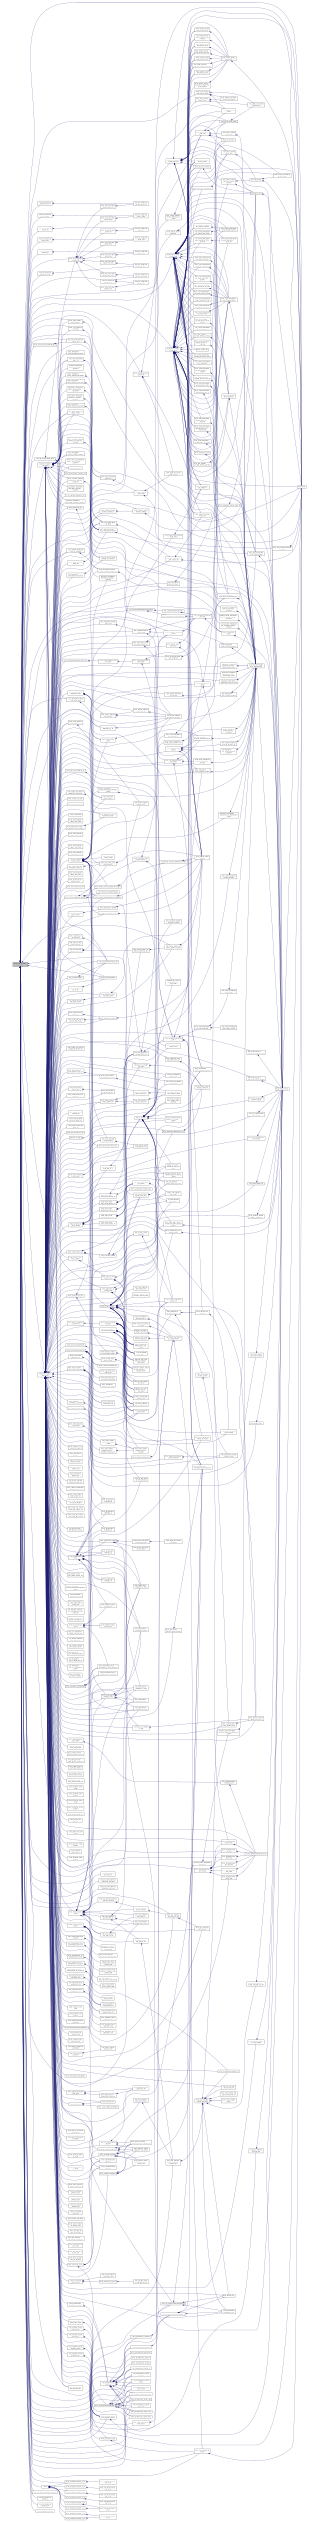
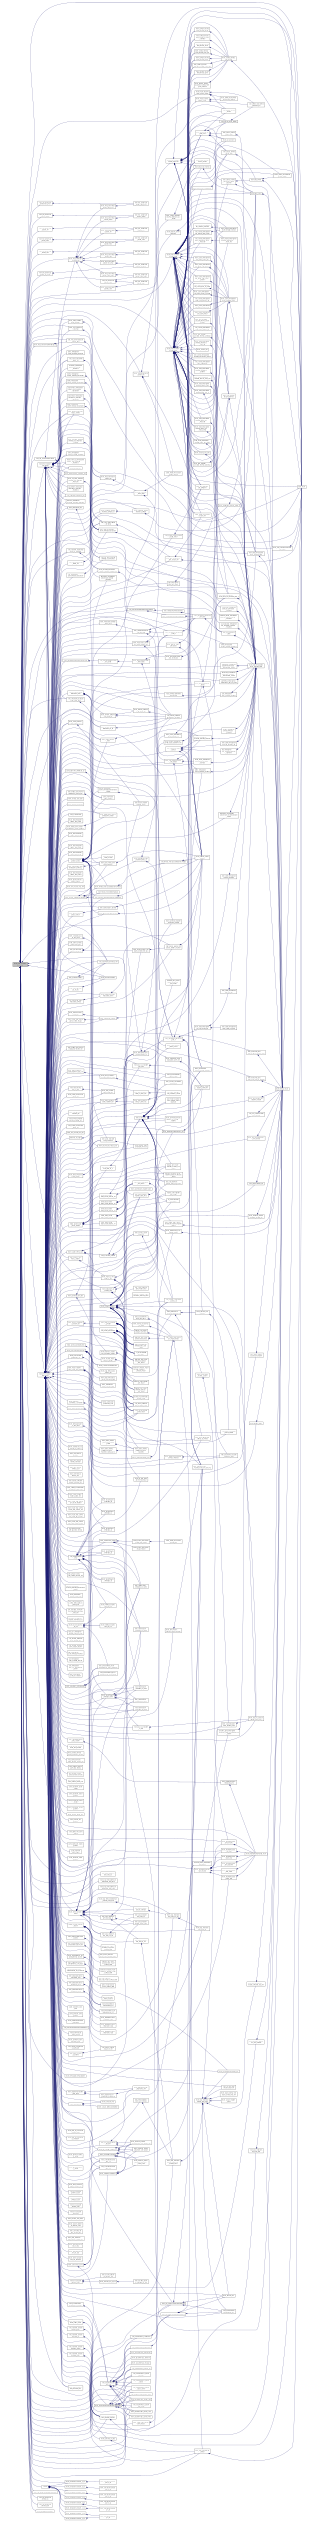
none -> (76, 1522)
